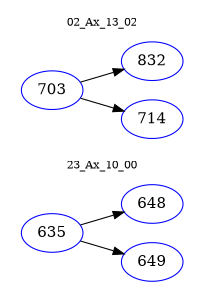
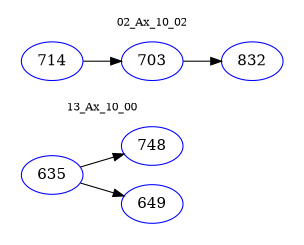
(102, 23) -> (152, 23)
(97, 103) -> (97, 61)
(102, 166) -> (102, 108)
(152, 204) -> (152, 146)
